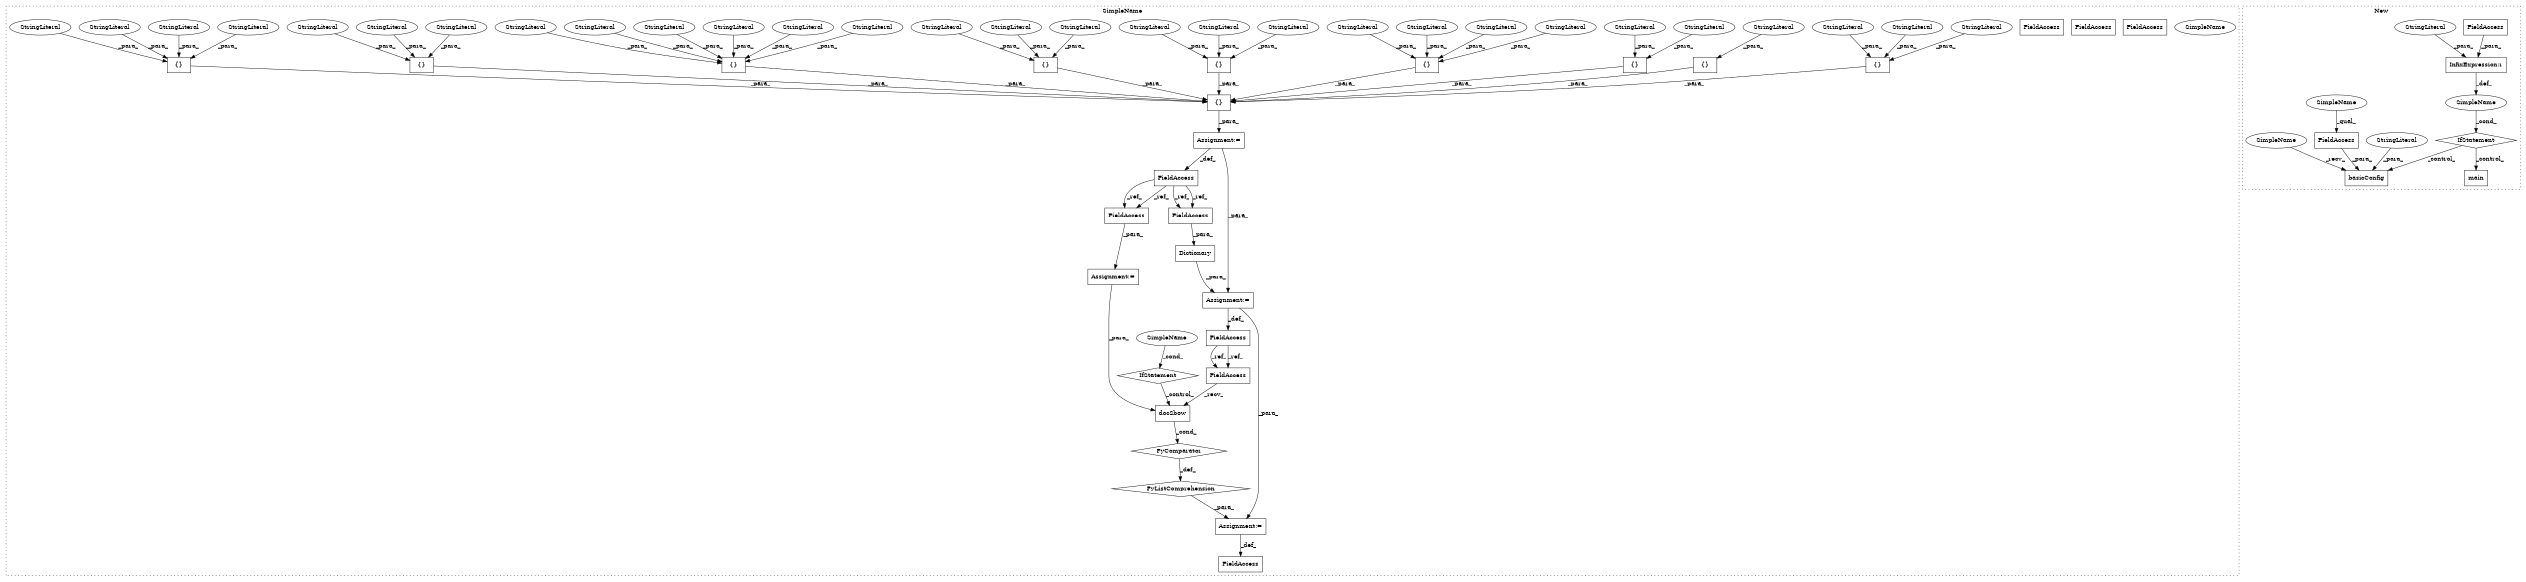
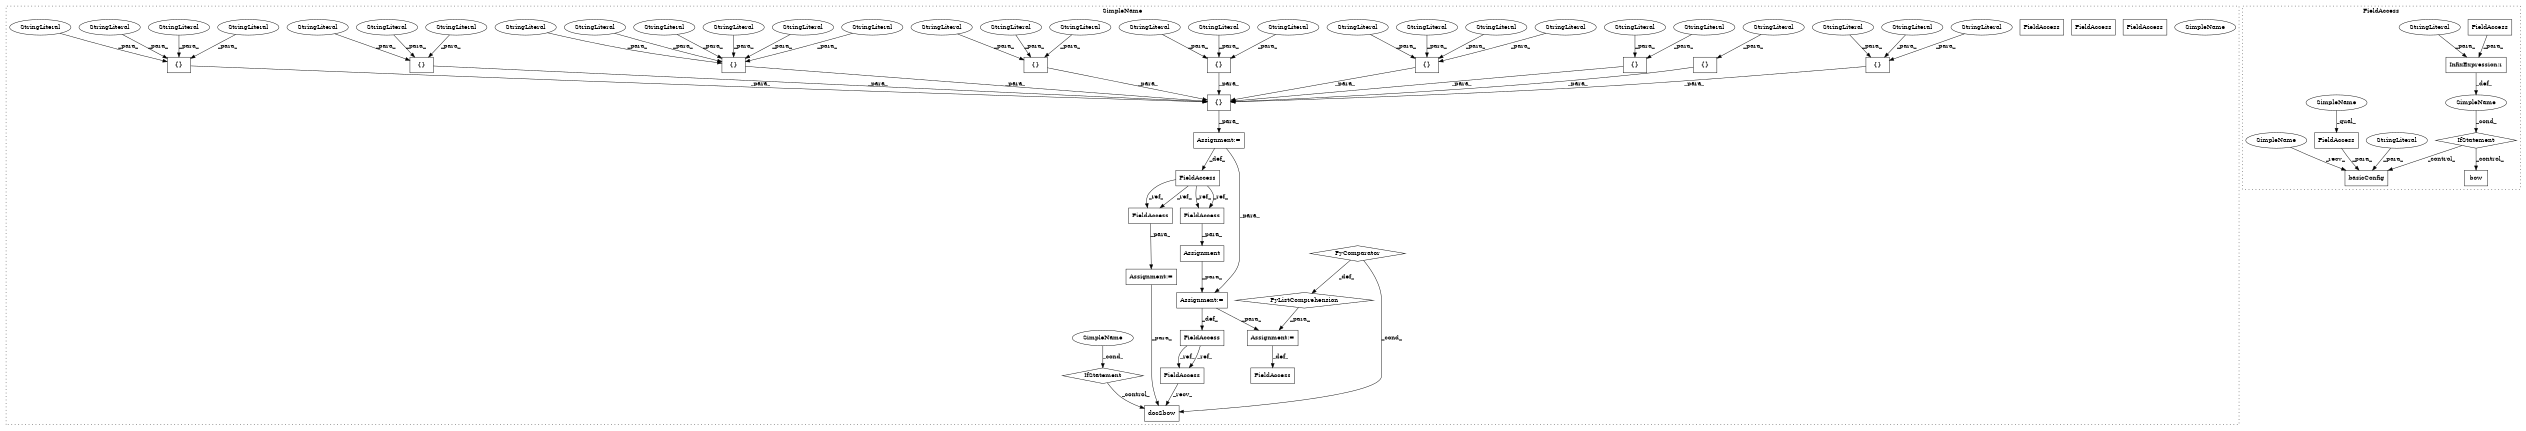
(2381, 11) -> (2381, 11)
(2476, 178) -> (2476, 178)
(1195, 254) -> (1202, 254)
(1175, 430) -> (1345, 393)
